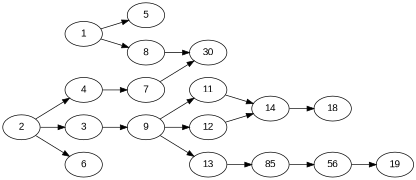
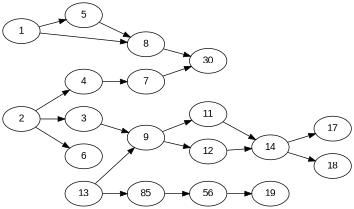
none -> (112, 28)
none -> (333, 129)
(174, 144) -> (112, 168)
